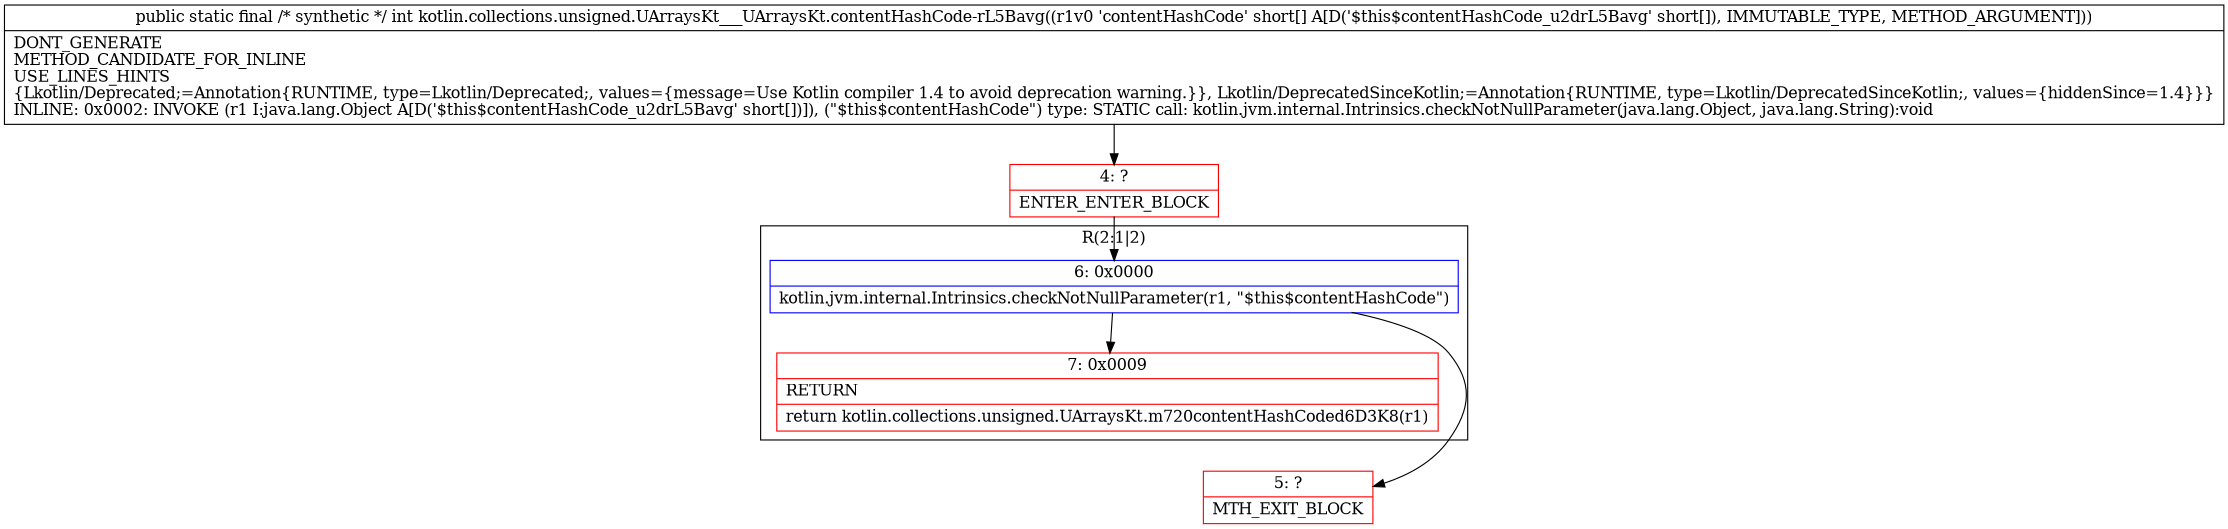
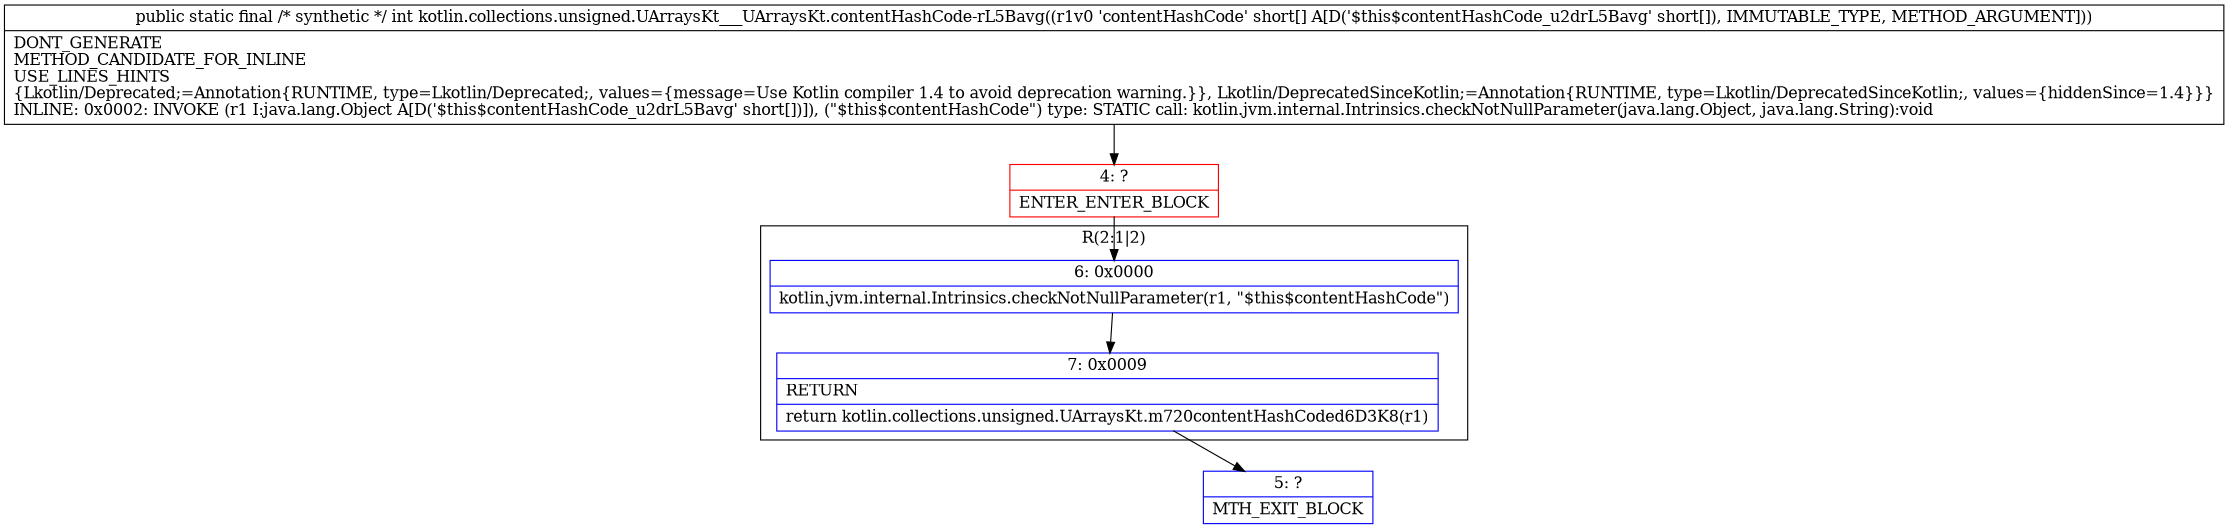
(1460, 369) -> (1204, 448)
(1107, 392) -> (1107, 392)
(1288, 497) -> (1288, 497)
